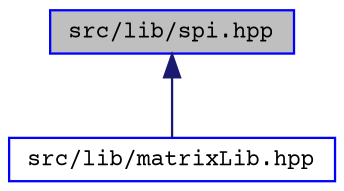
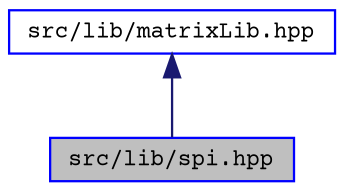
(172, 108) -> (172, 108)
